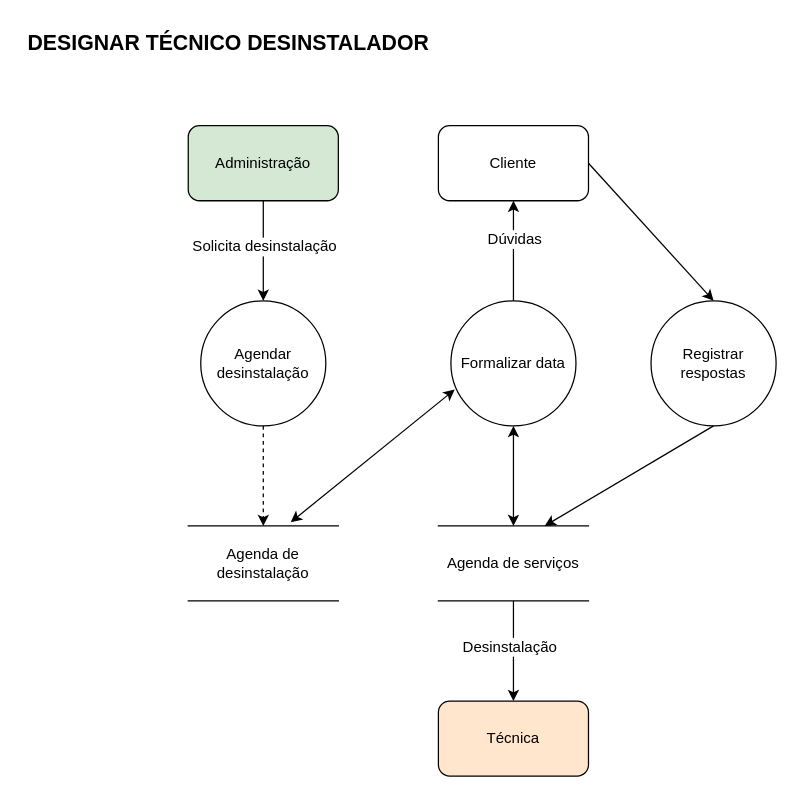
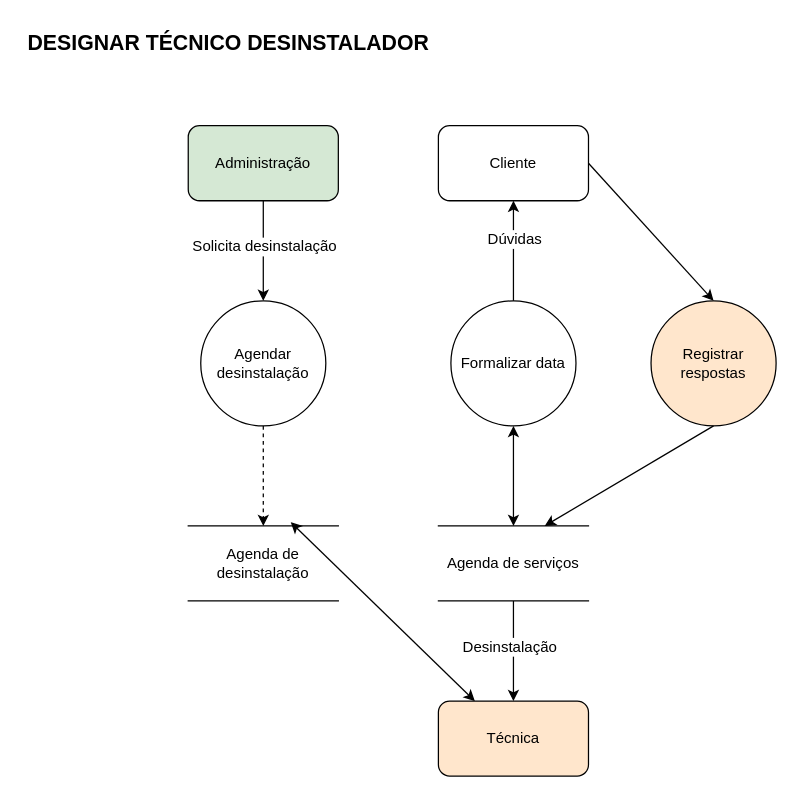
(713, 363) -> (713, 363)
(372, 456) -> (383, 611)
